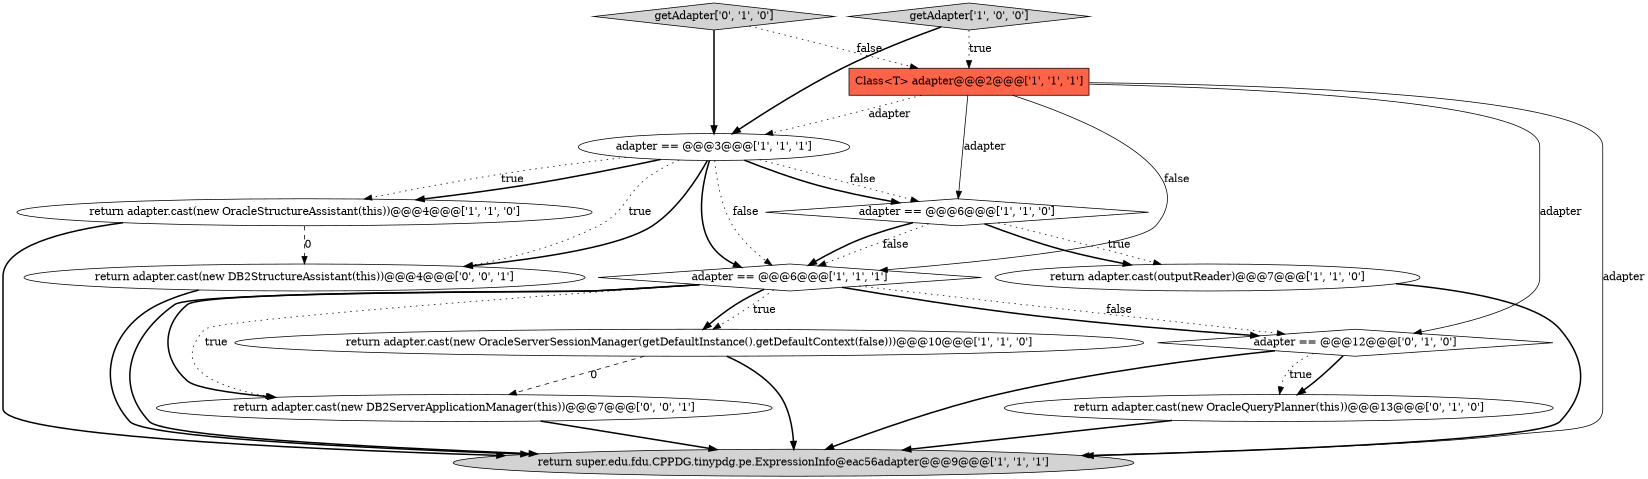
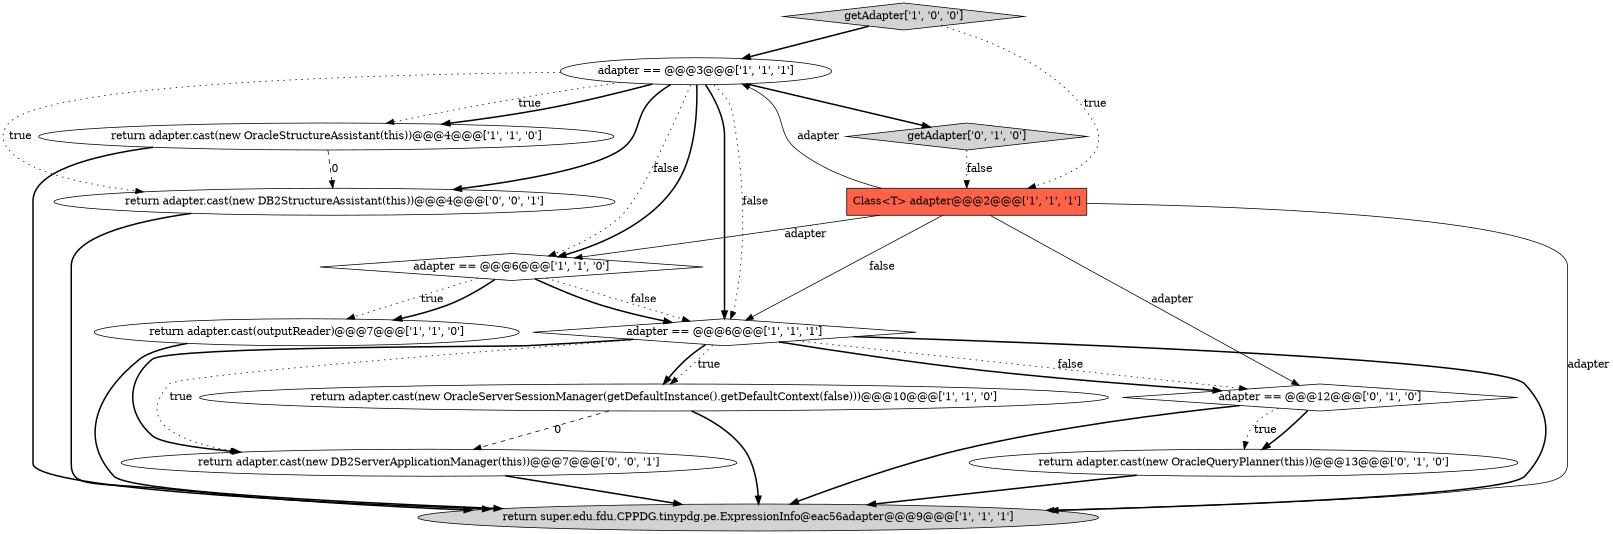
(714, 78) -> (834, 105)
(847, 115) -> (802, 153)
